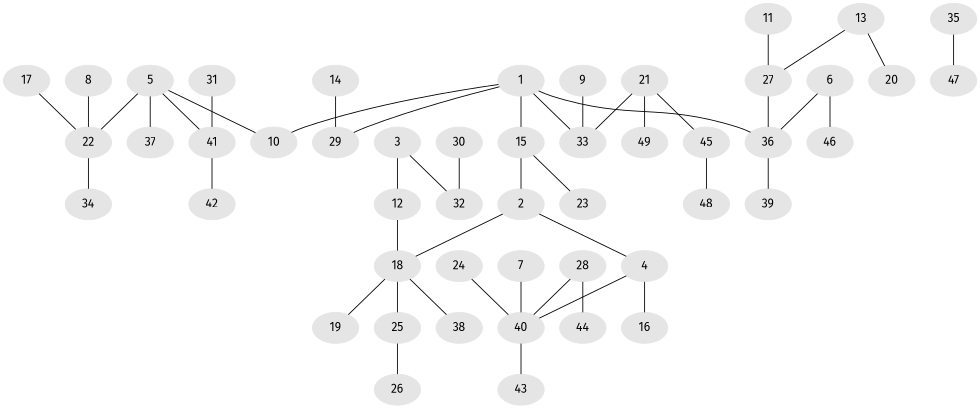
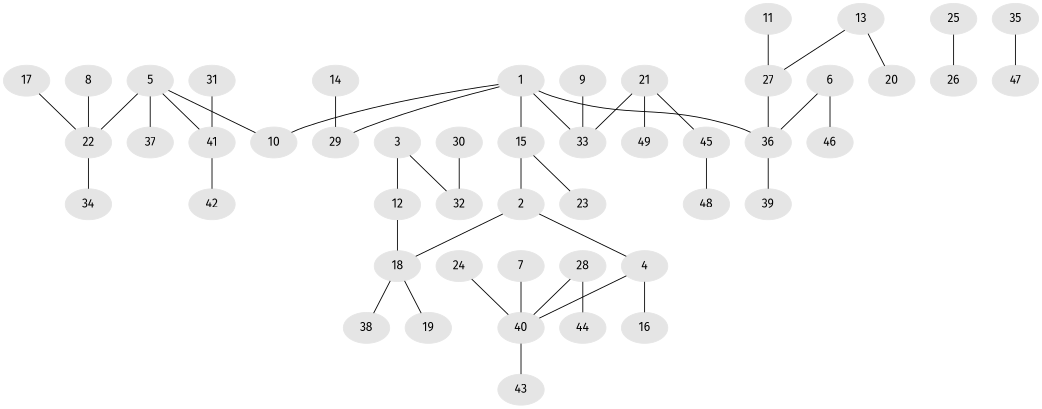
(397, 297) -> none
